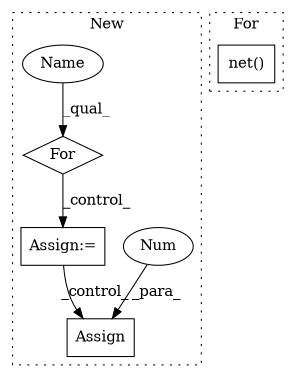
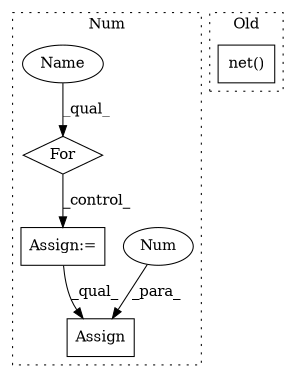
(107, 25) -> (107, 25)
(246, 25) -> (246, 25)
(95, 292) -> (95, 292)
